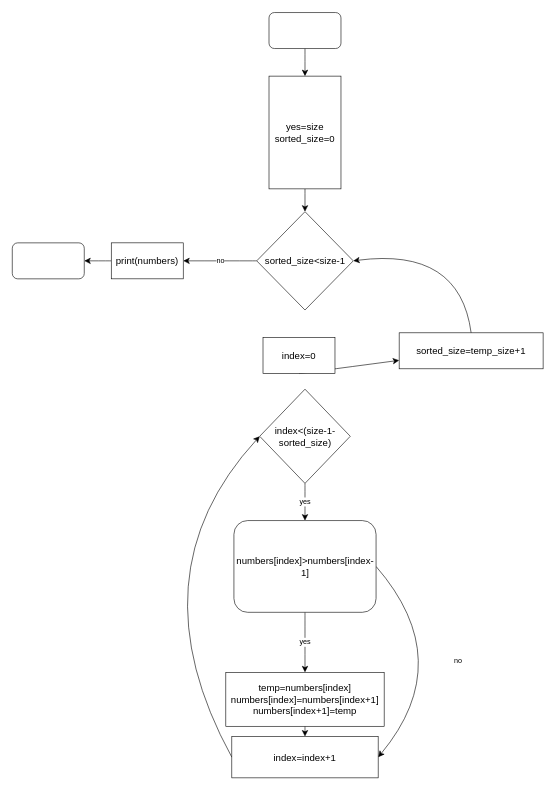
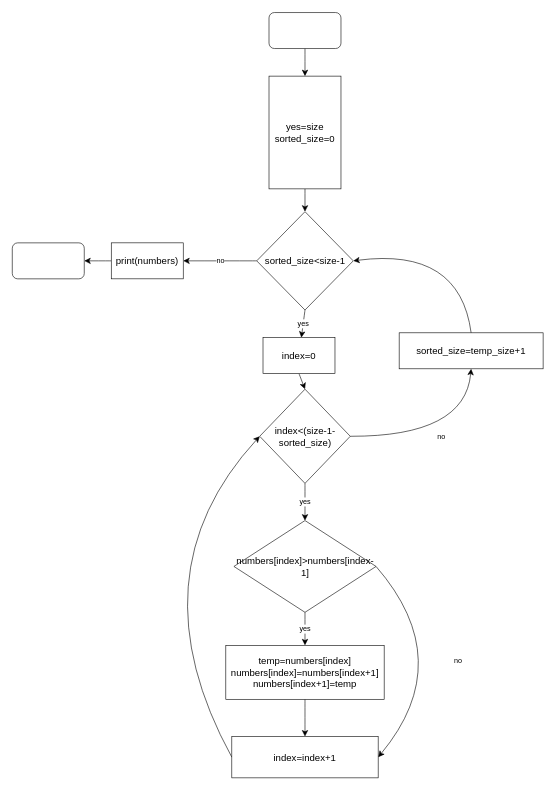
none -> (304, 320)
(364, 365) -> (301, 379)
none -> (433, 423)
(305, 566) -> (305, 566)
(305, 699) -> (305, 672)
